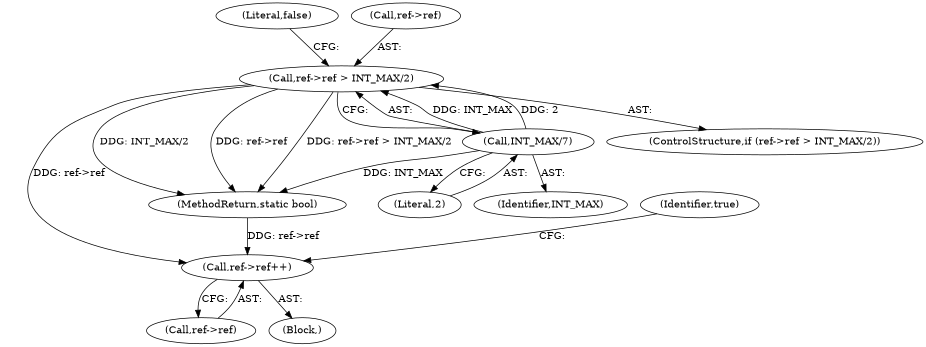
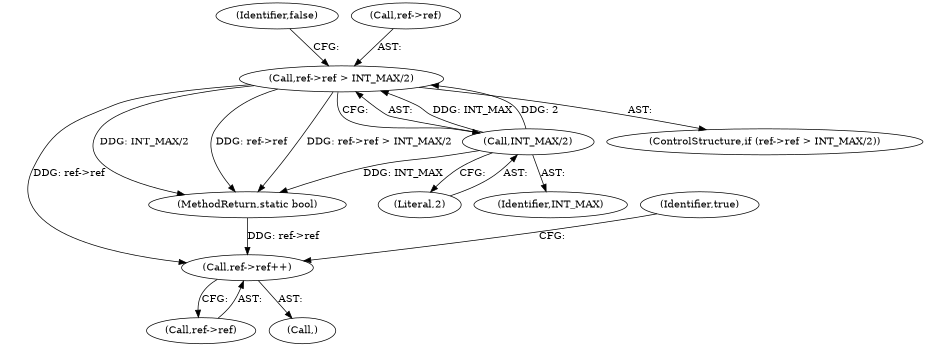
(277, 16) -> (277, 16)
(528, 142) -> (528, 142)
(302, 331) -> (302, 331)
